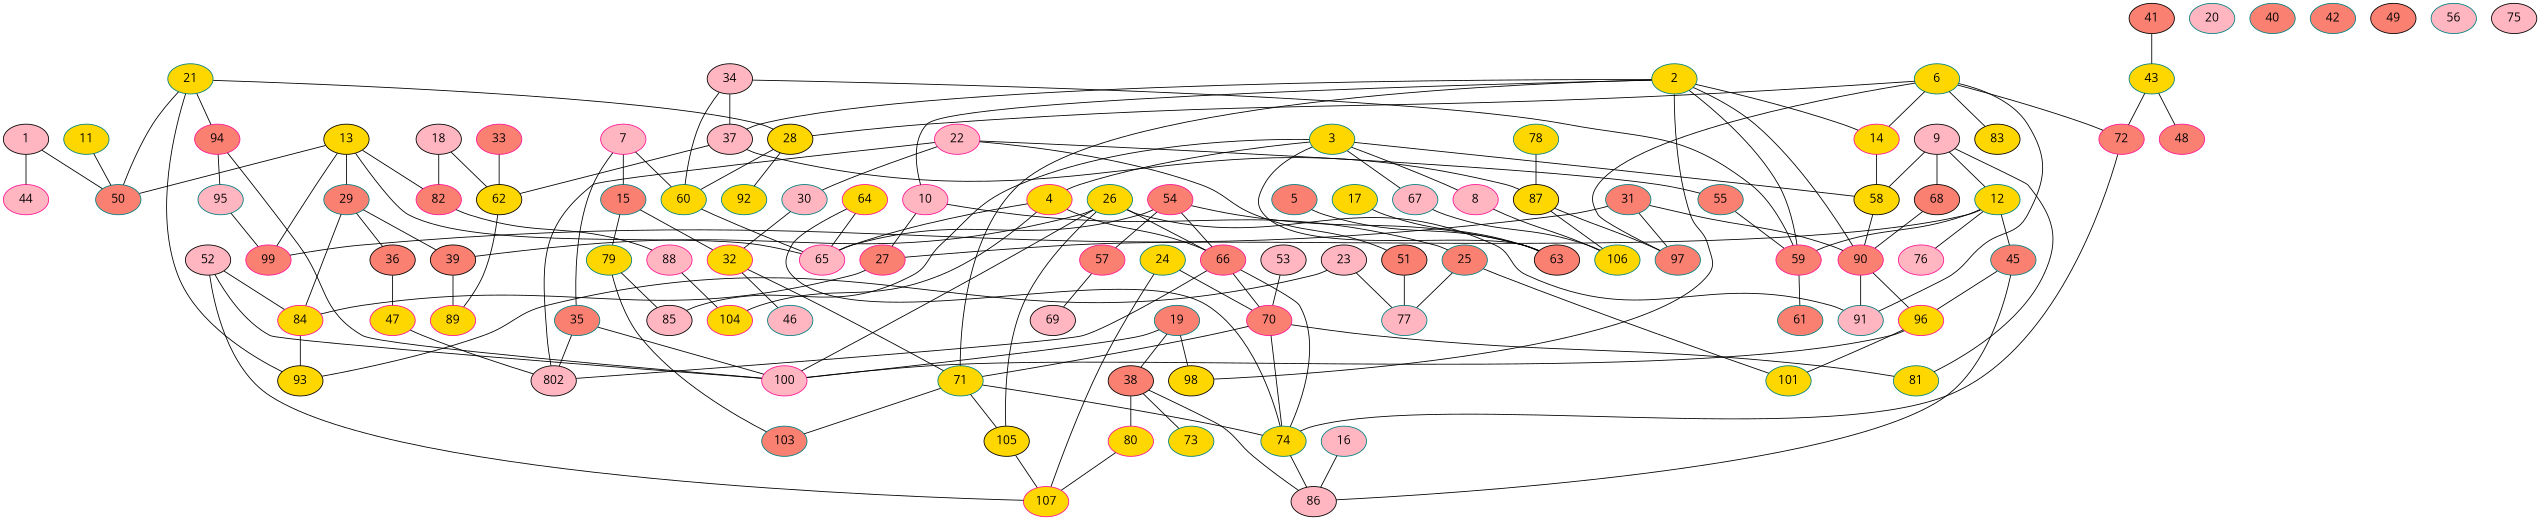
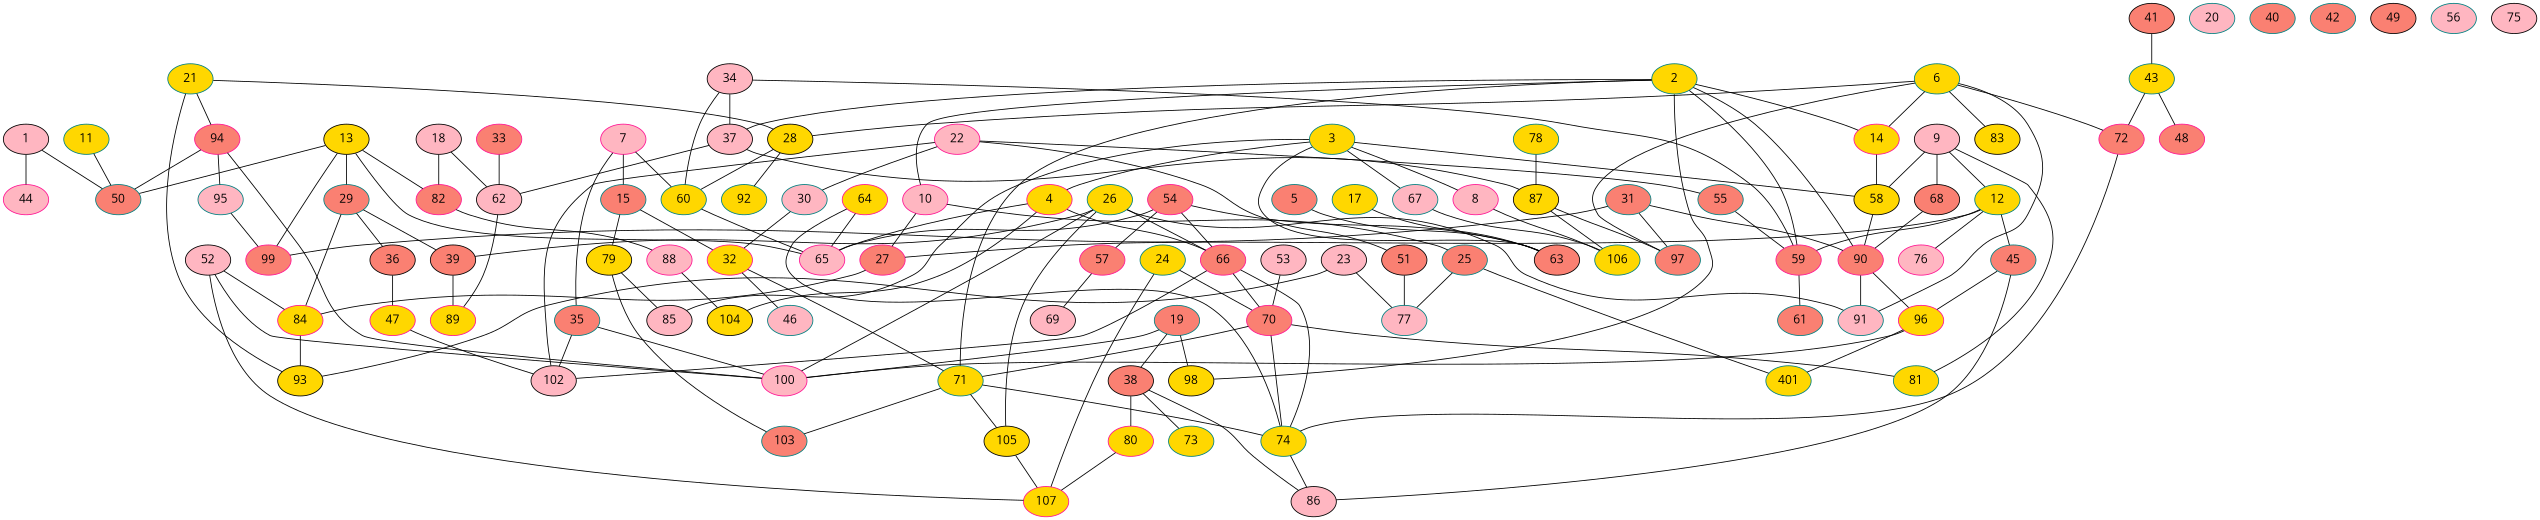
(146, 135) -> (163, 172)
(499, 200) -> (499, 200)
(609, 260) -> (609, 260)
(730, 320) -> (730, 320)
(554, 381) -> (554, 381)
(1789, 381) -> (1789, 381)
(1344, 441) -> none
